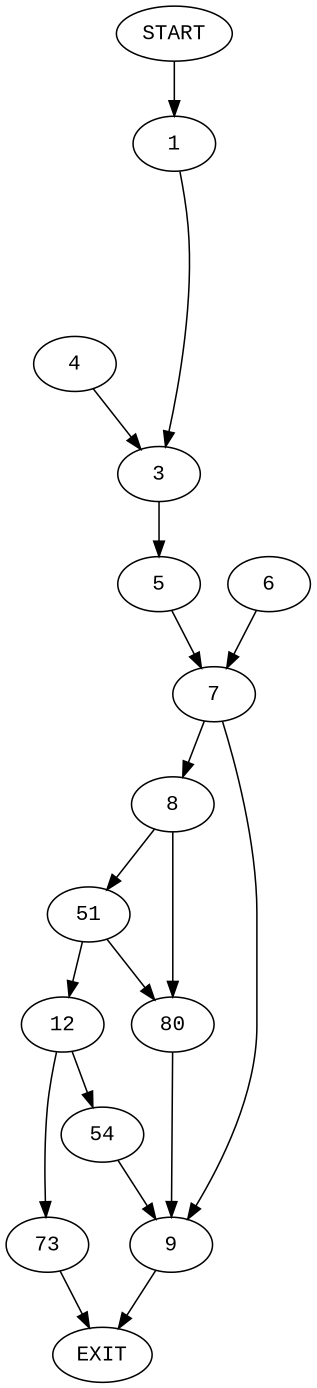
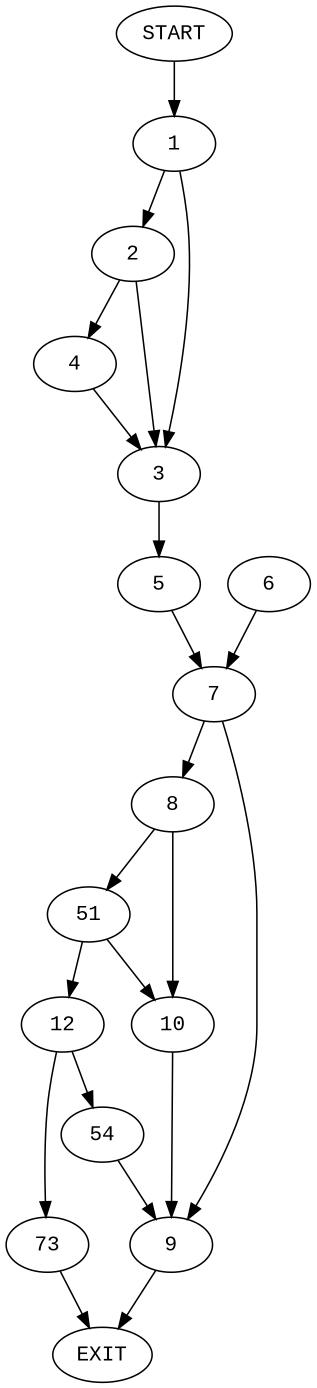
none -> (133, 254)
(173, 1025) -> (173, 1025)
